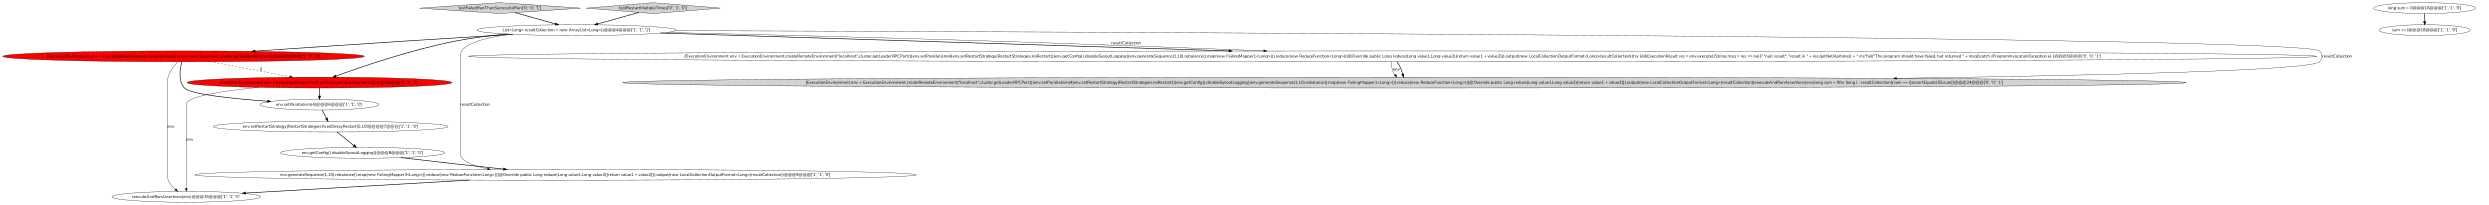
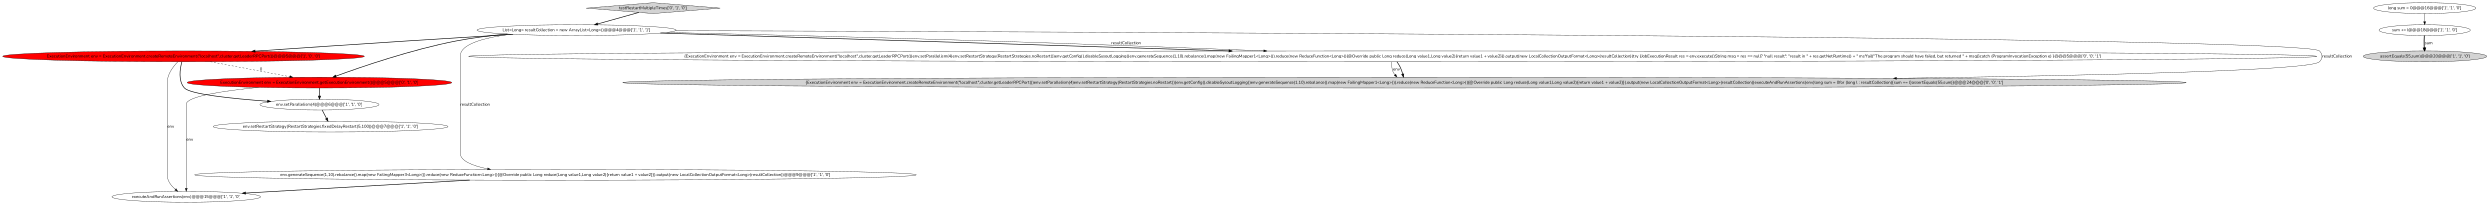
(500, 8) -> none
(2425, 18) -> (2425, 18)
none -> (2425, 56)
(363, 153) -> none
